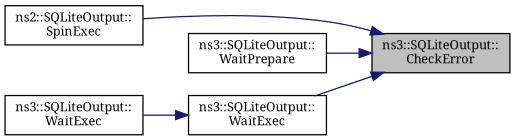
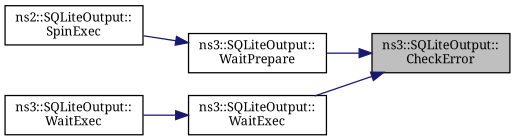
(258, 16) -> (160, 38)
